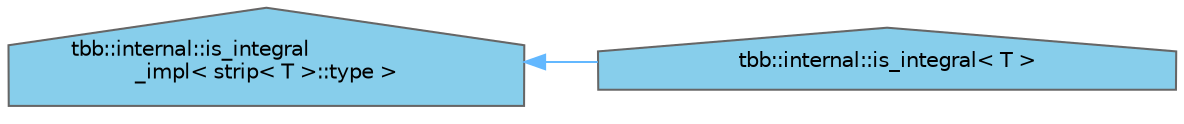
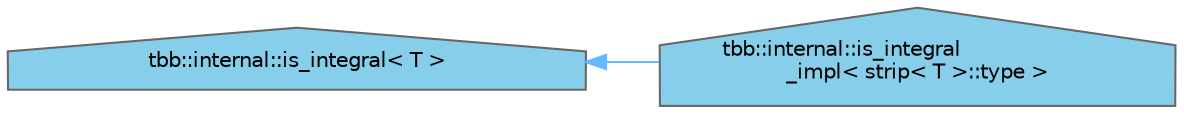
(572, 62) -> (633, 62)
